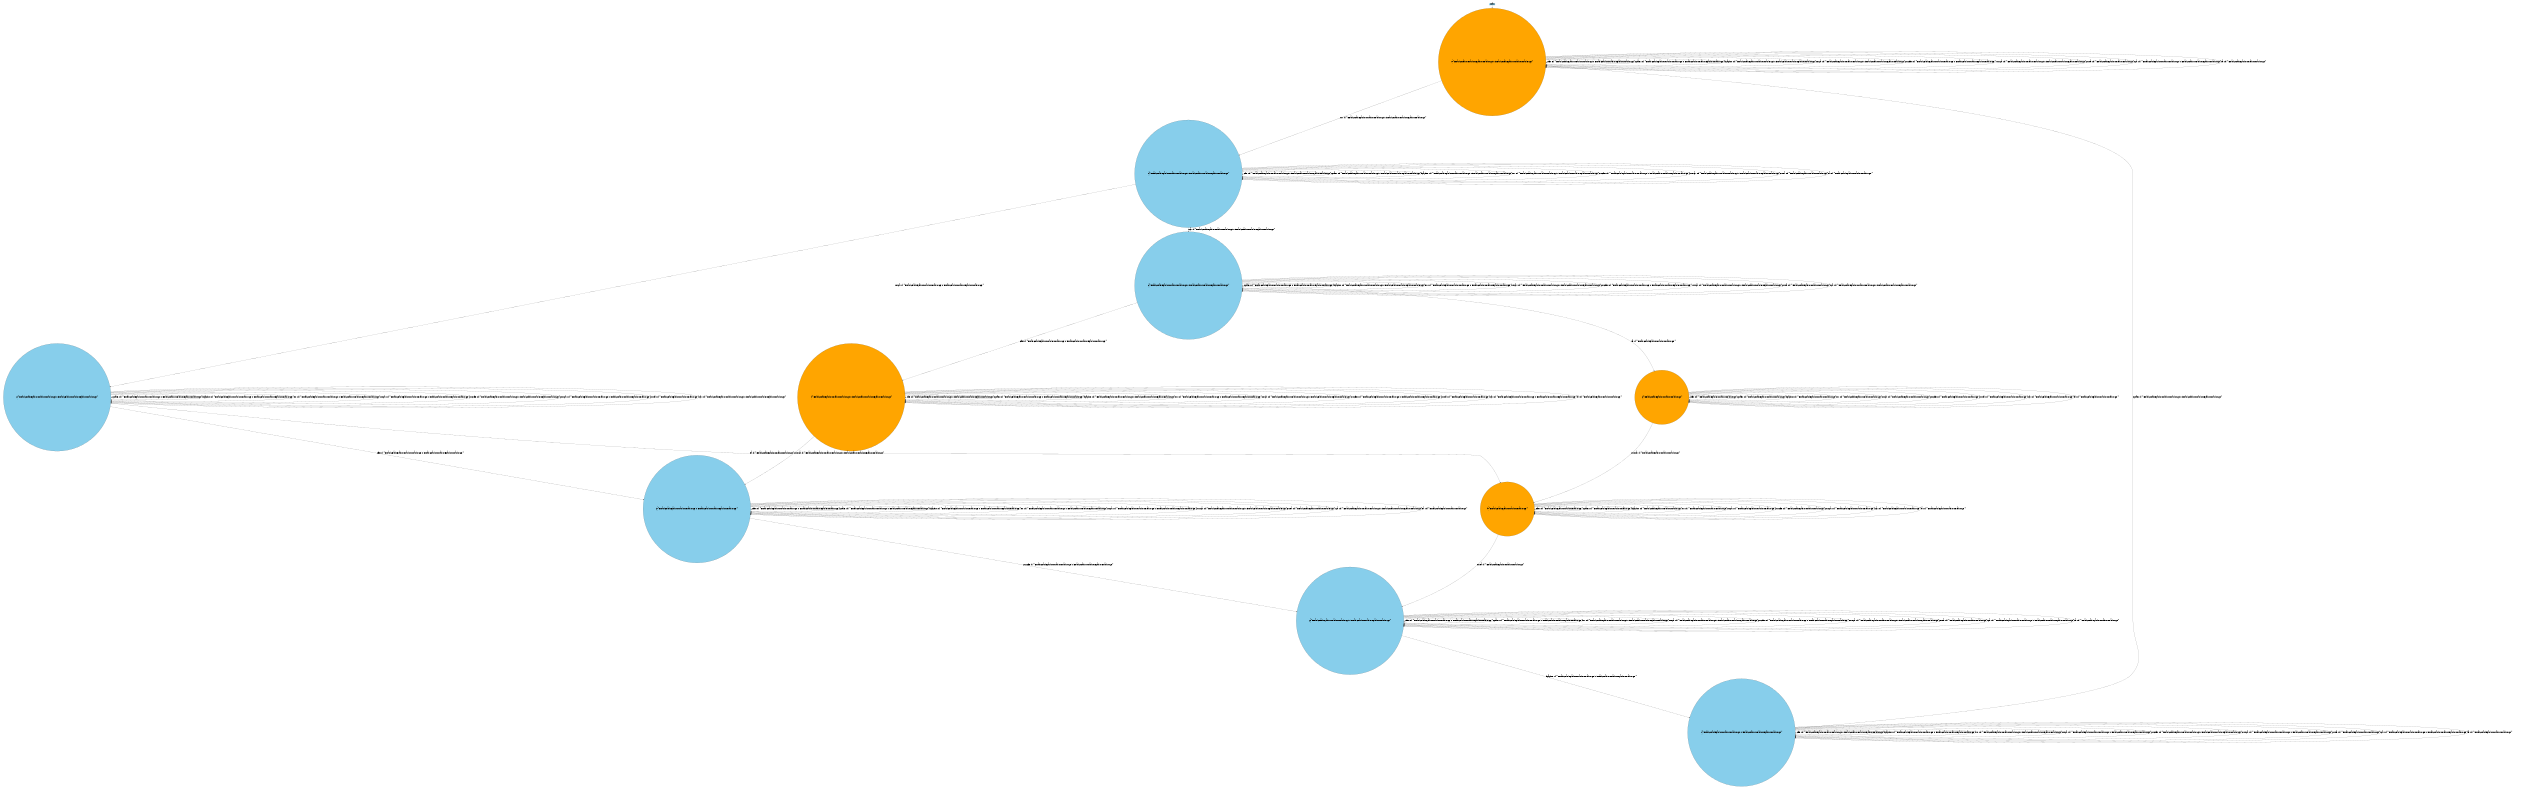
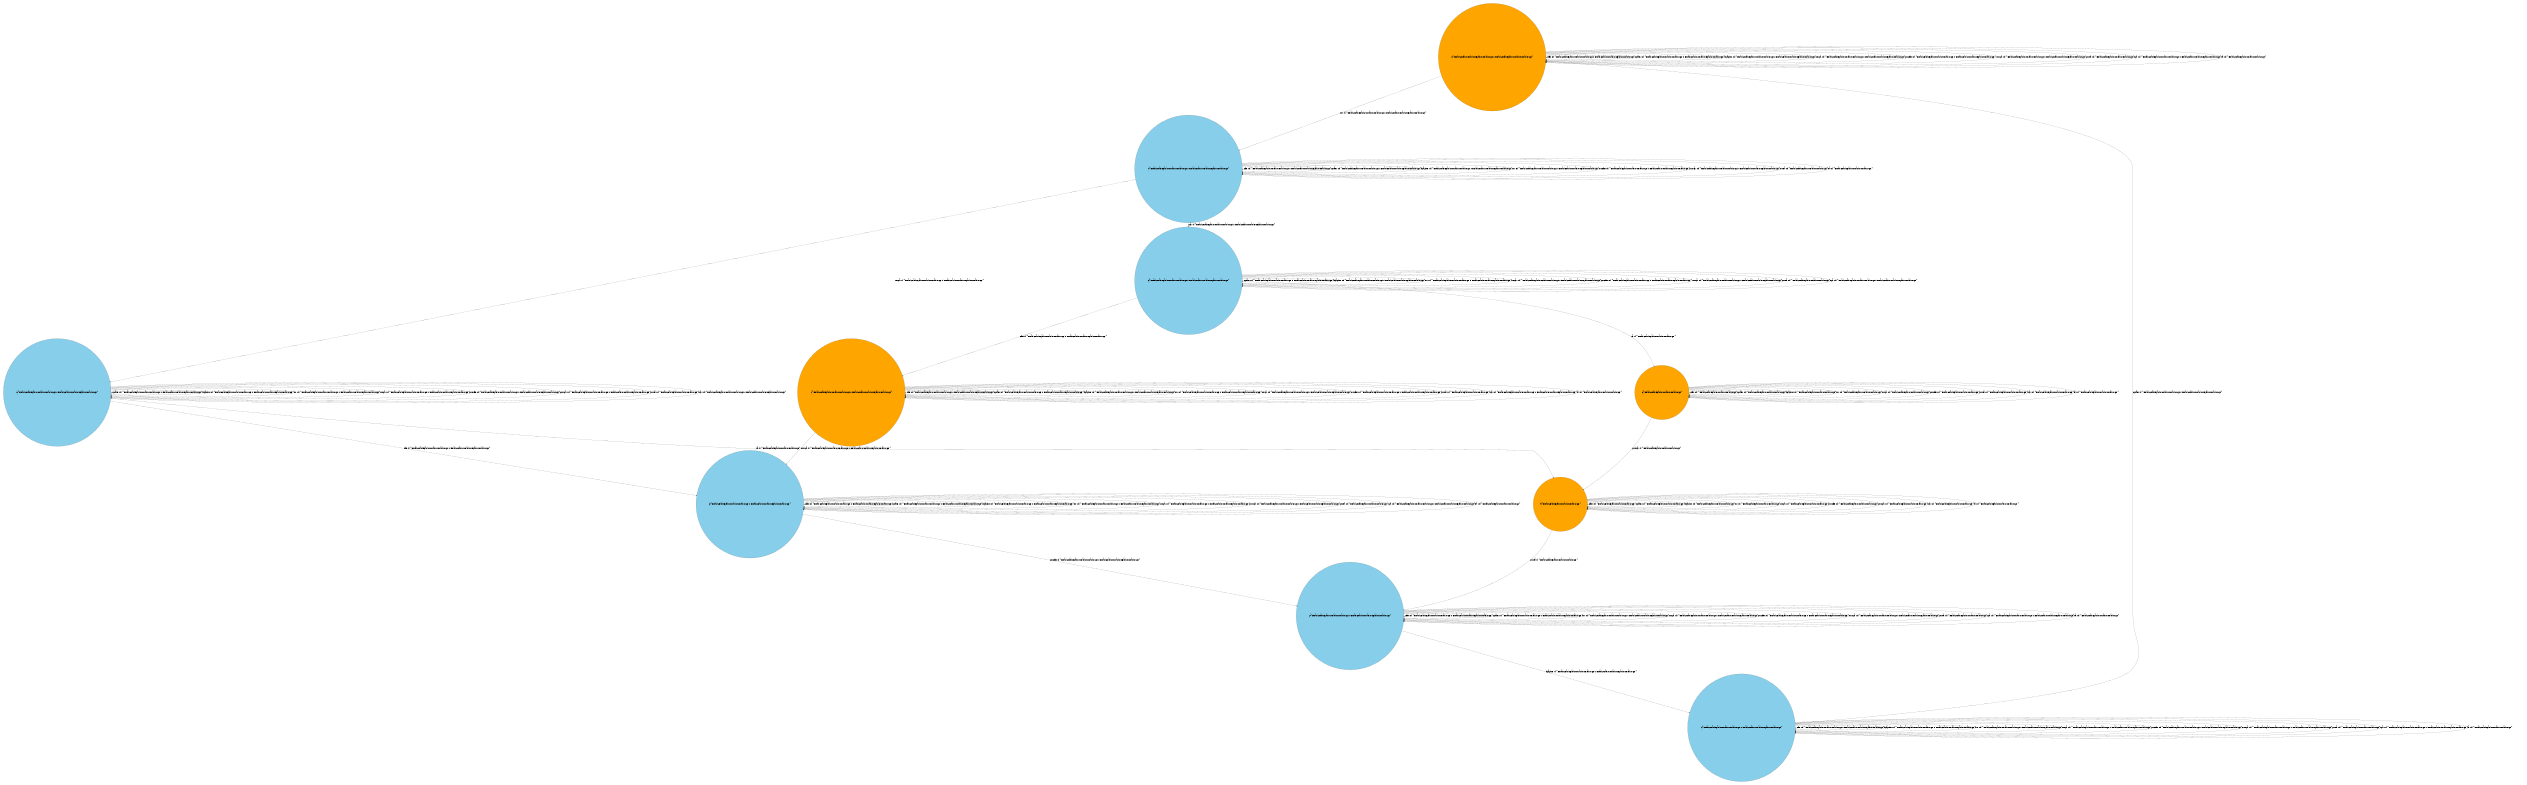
(1492, 4) -> none
